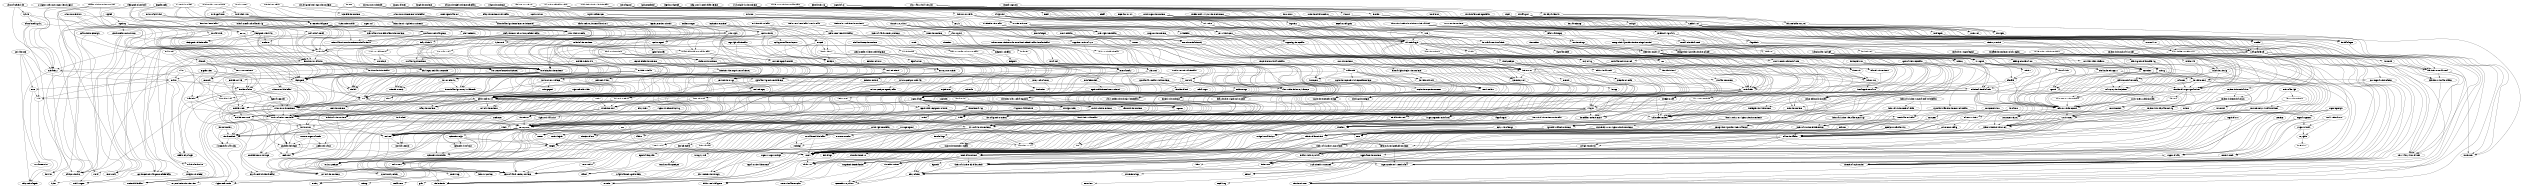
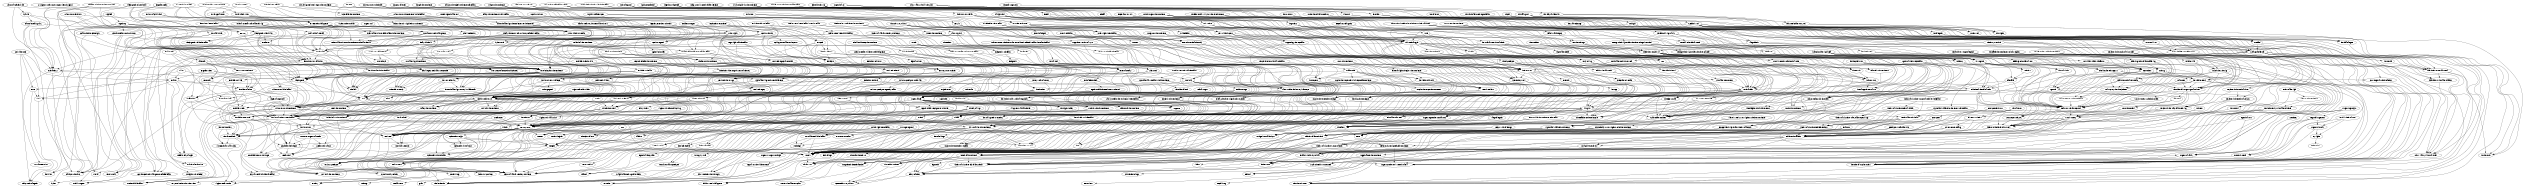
(976, 108) -> (975, 108)
